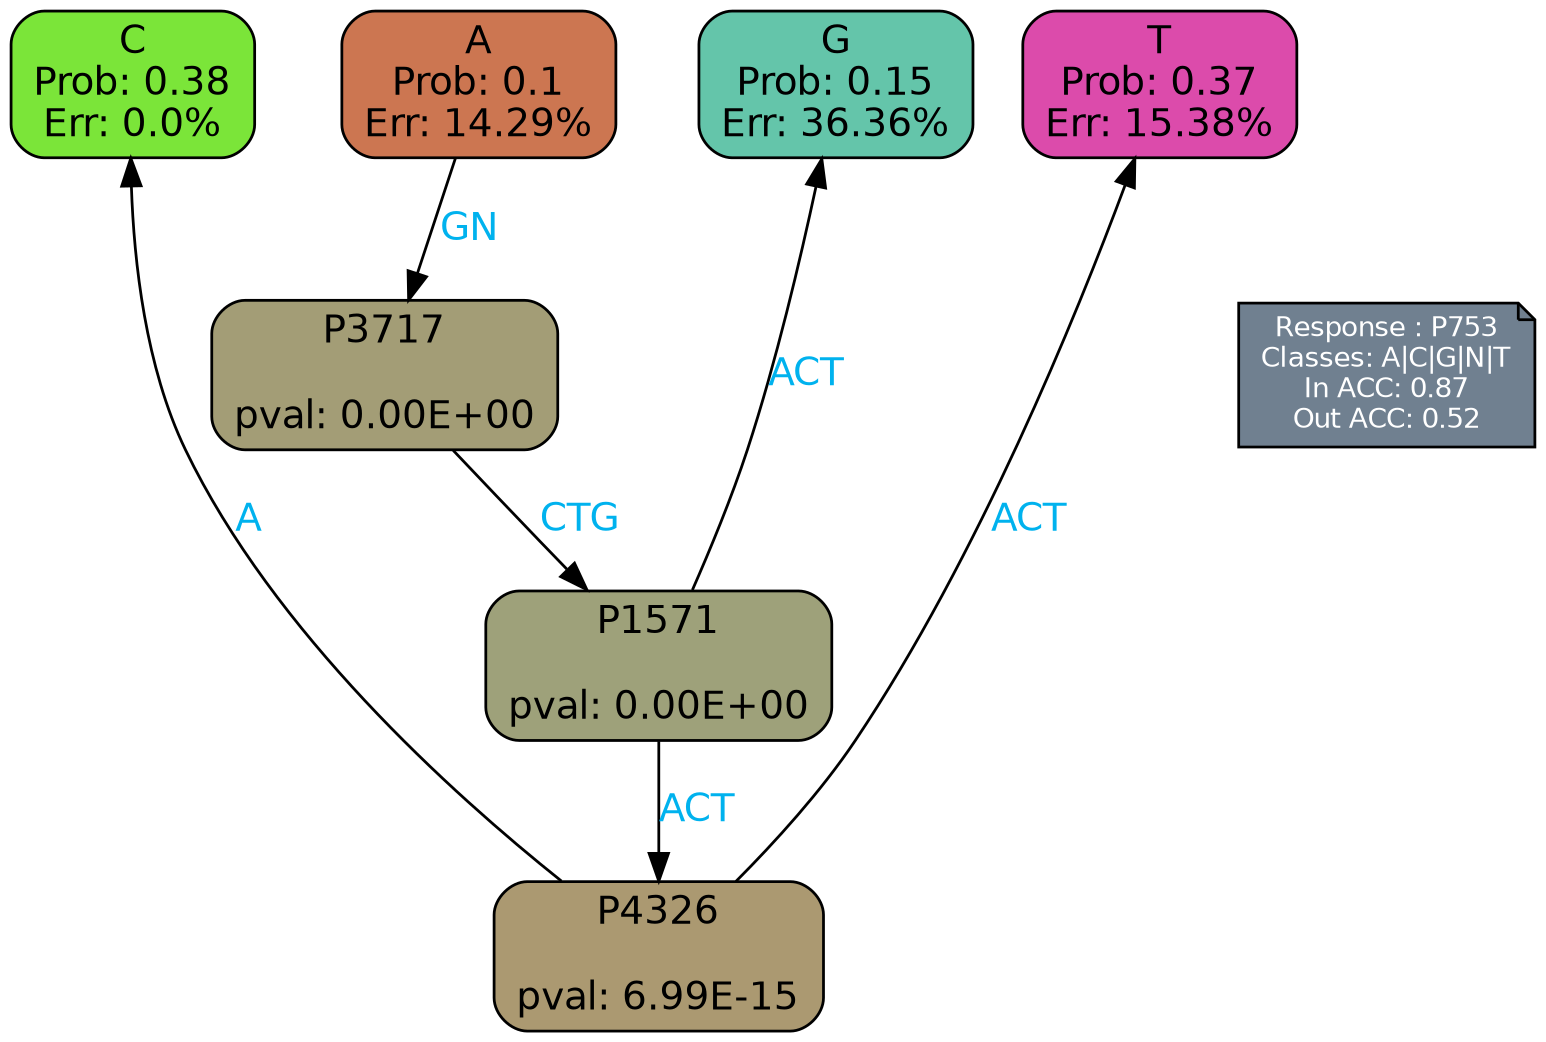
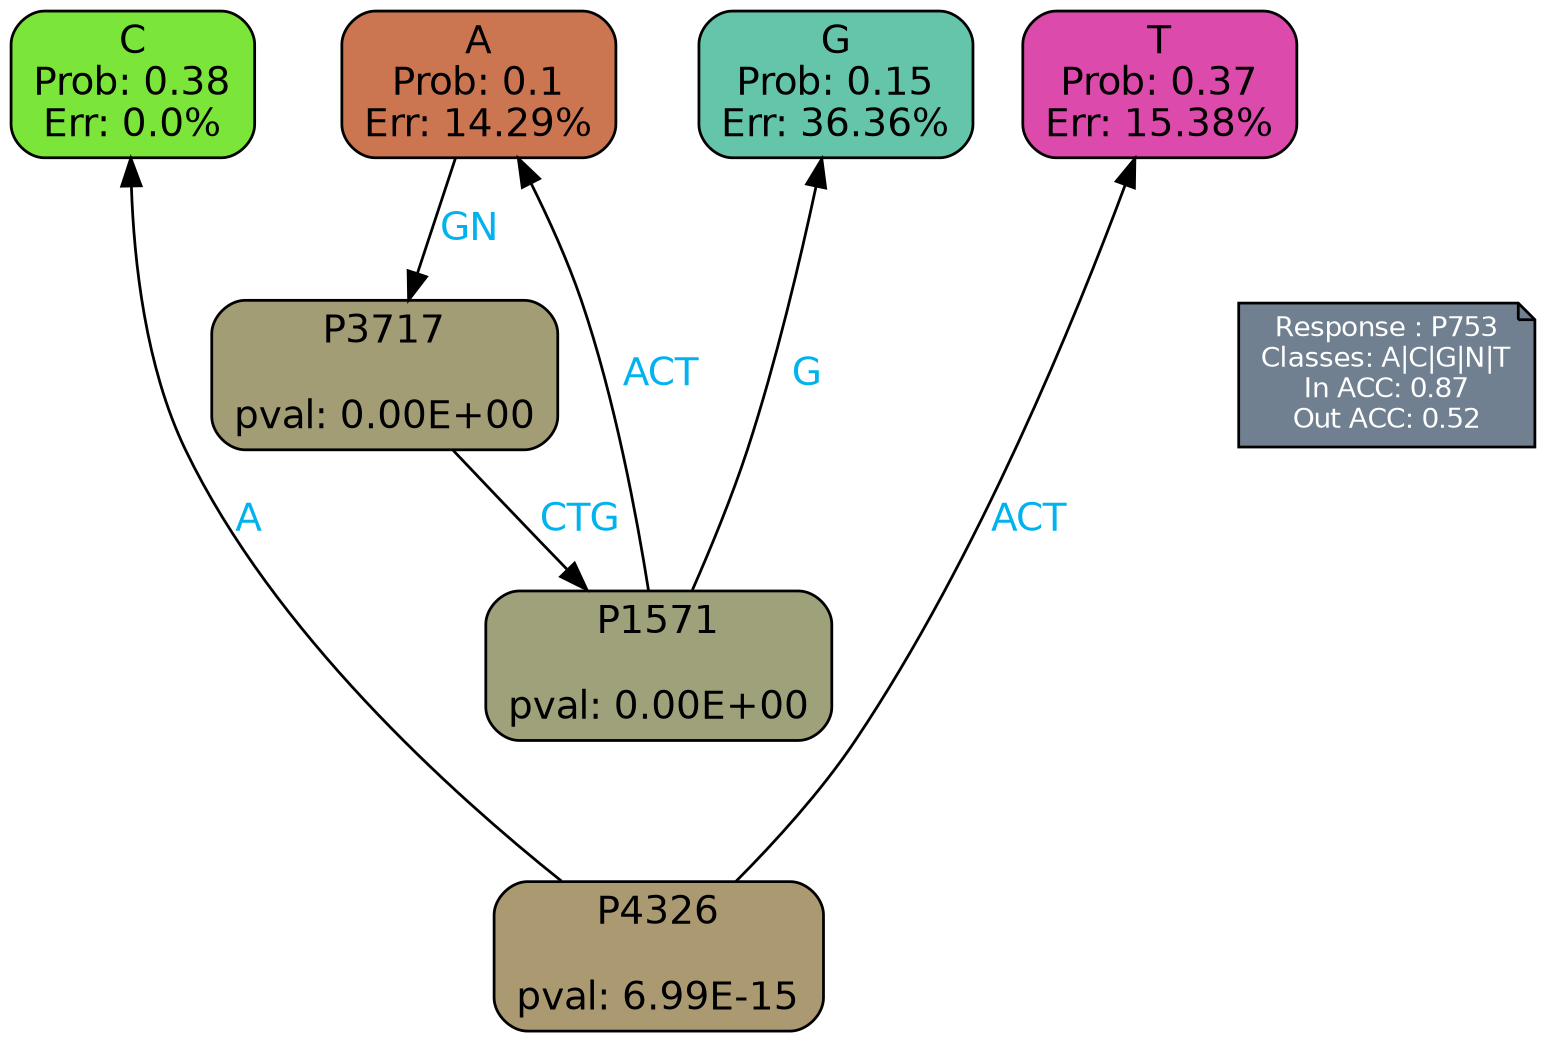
(807, 375) -> (807, 375)
(659, 797) -> (606, 382)
